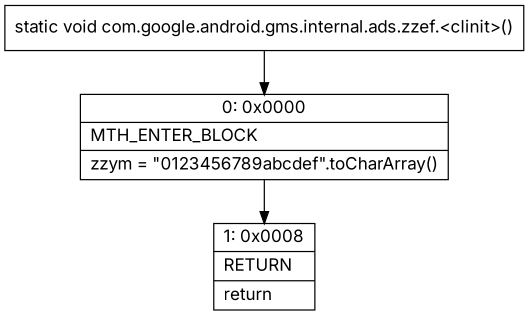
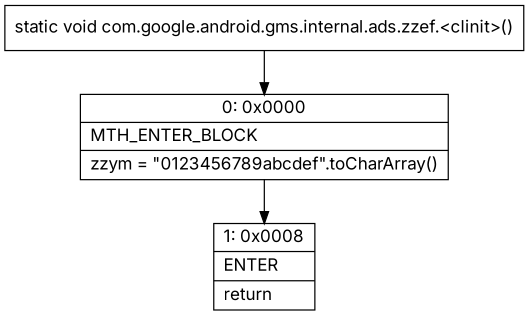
(258, 266) -> (252, 266)
